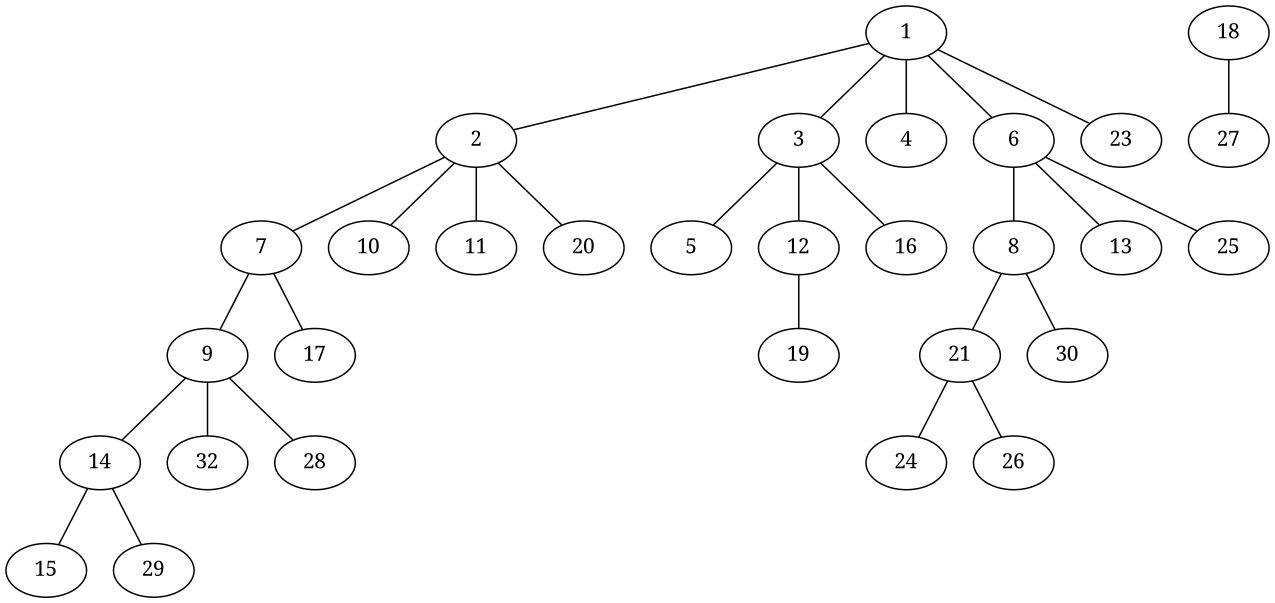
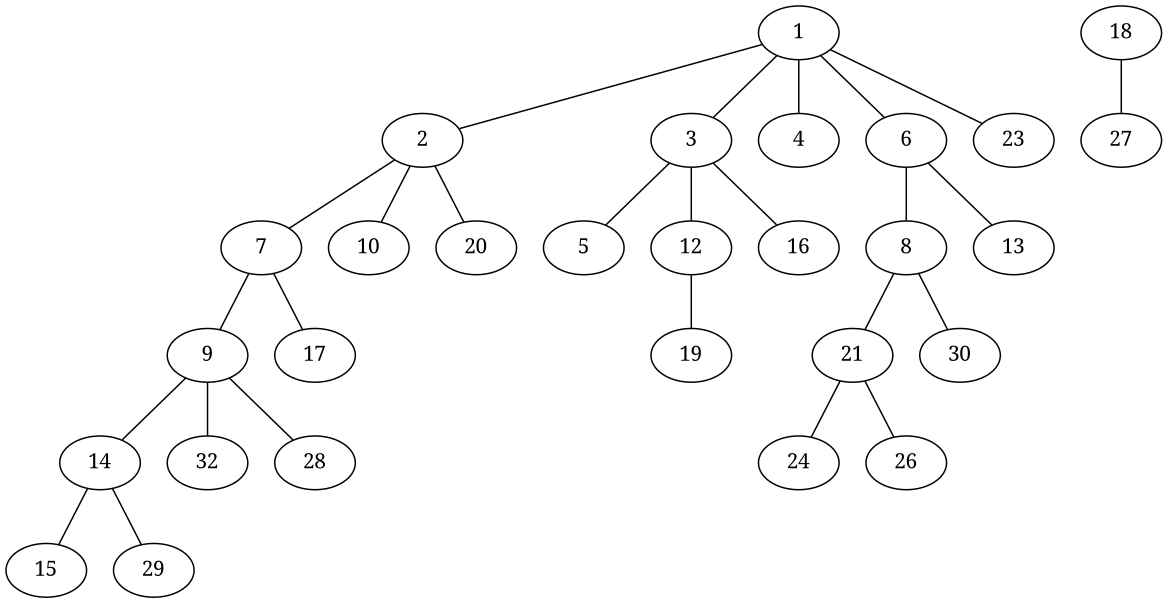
(476, 248) -> none
(1229, 248) -> none
